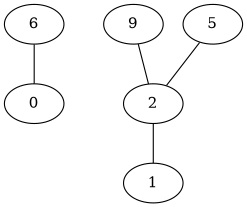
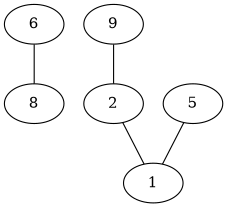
(183, 64) -> (173, 143)
(34, 104) -> (34, 104)
